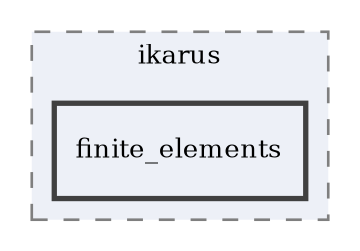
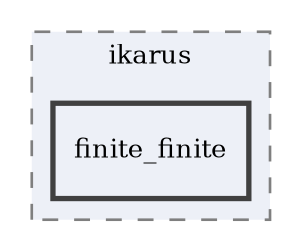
(180, 151) -> (151, 151)
